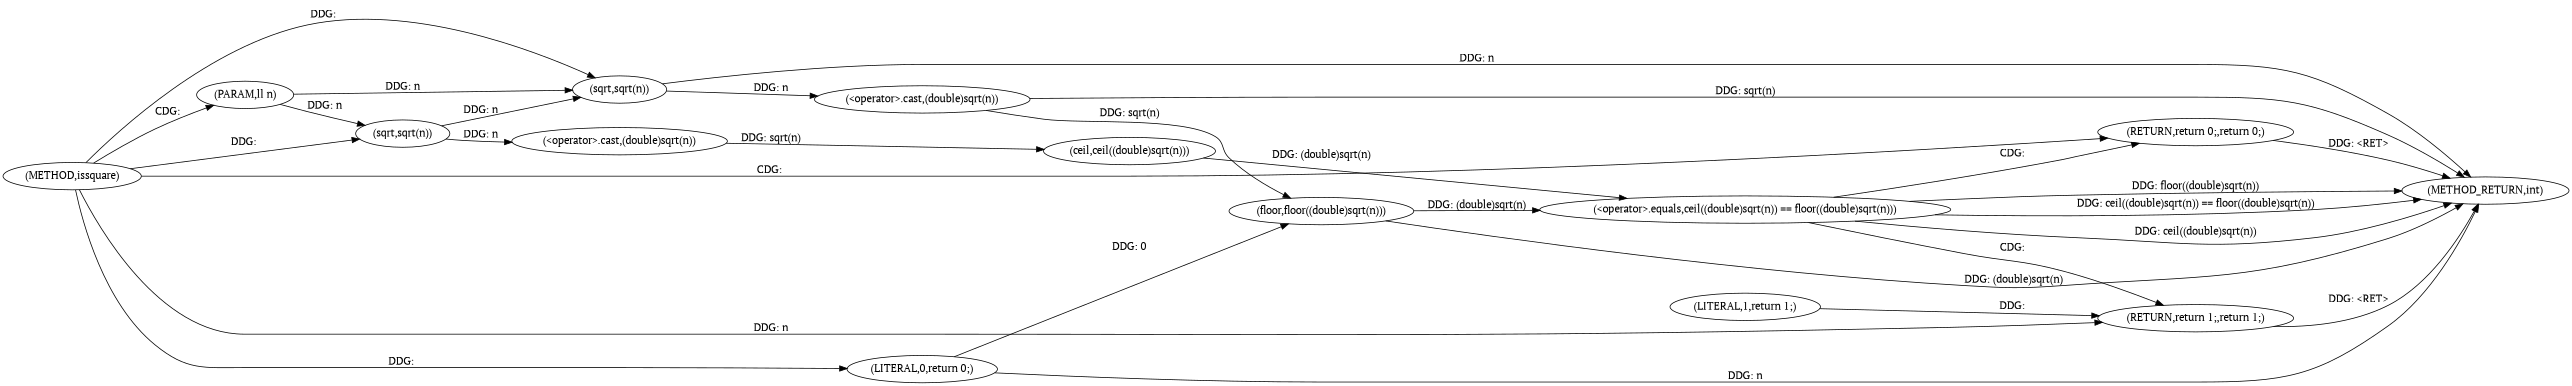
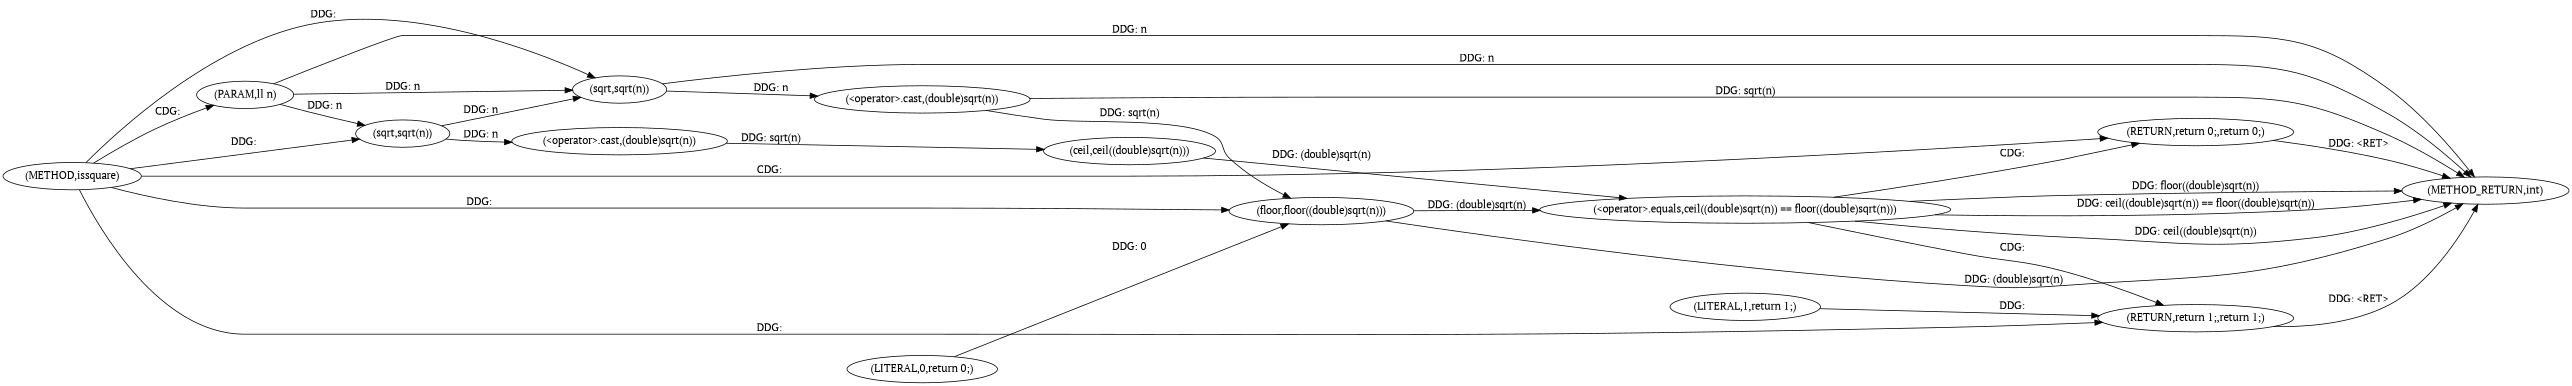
(771, 328) -> (771, 328)
(406, 368) -> (666, 208)
(1770, 382) -> (1391, 36)
